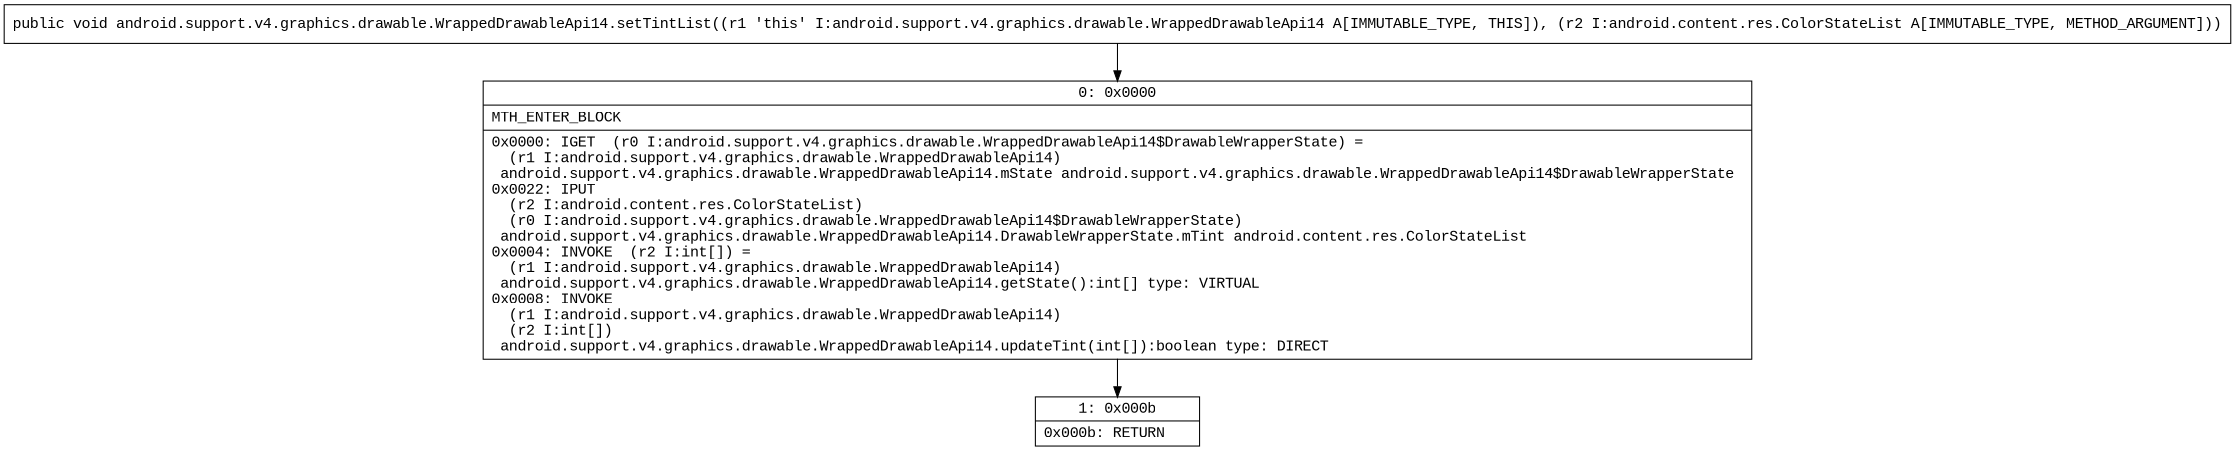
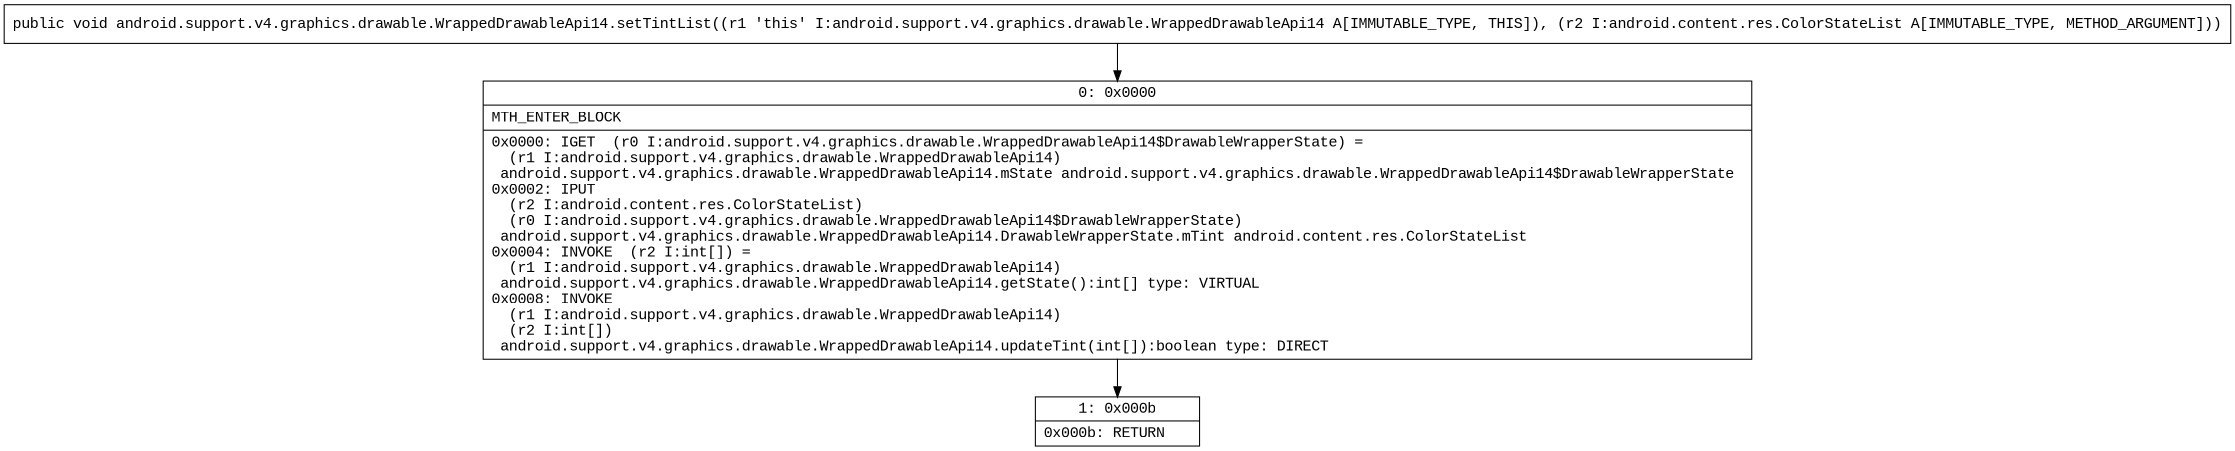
(552, 189) -> (552, 189)
